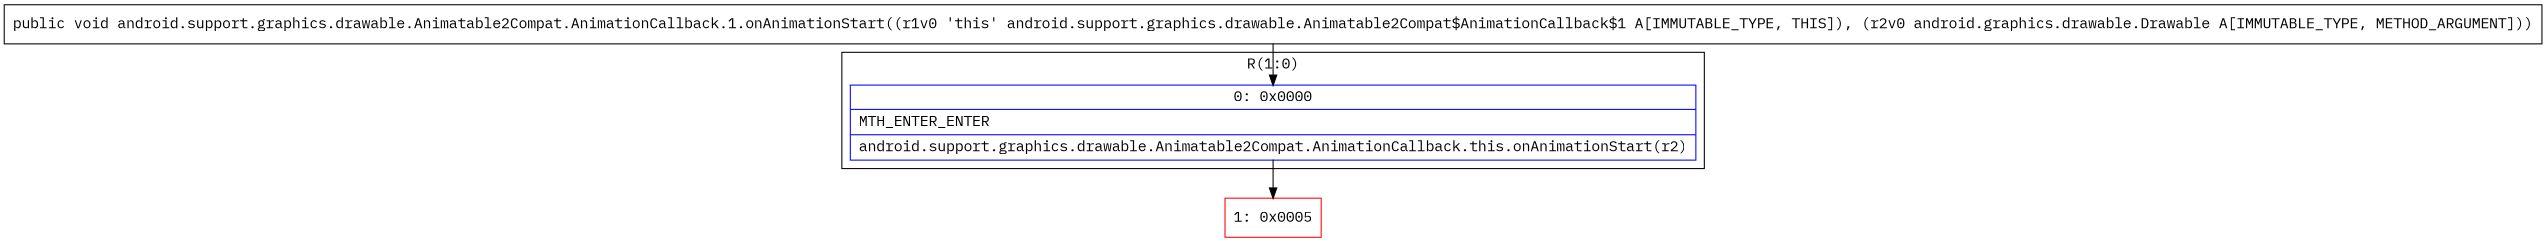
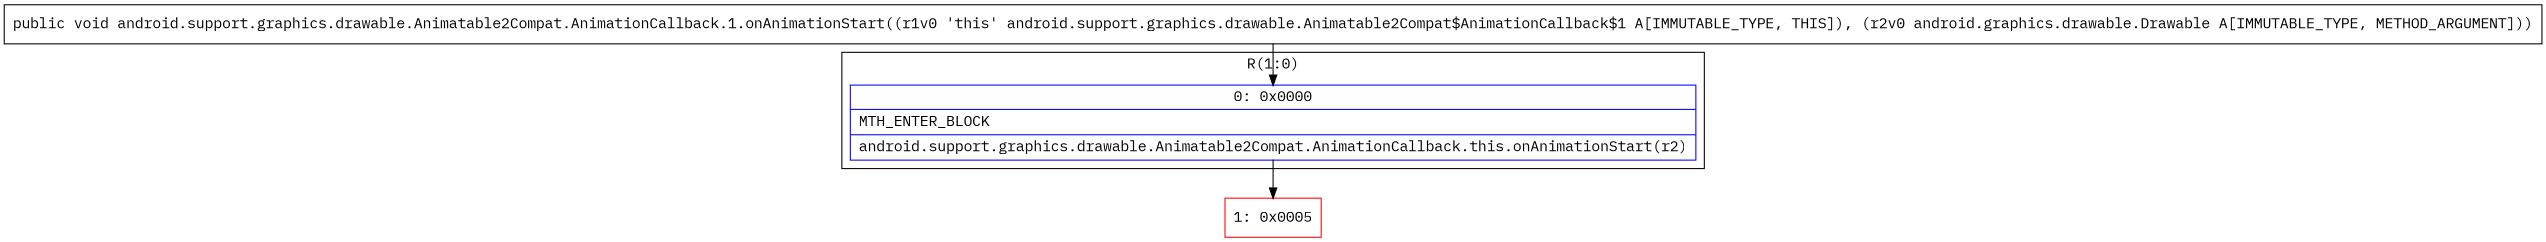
(924, 122) -> (924, 122)
